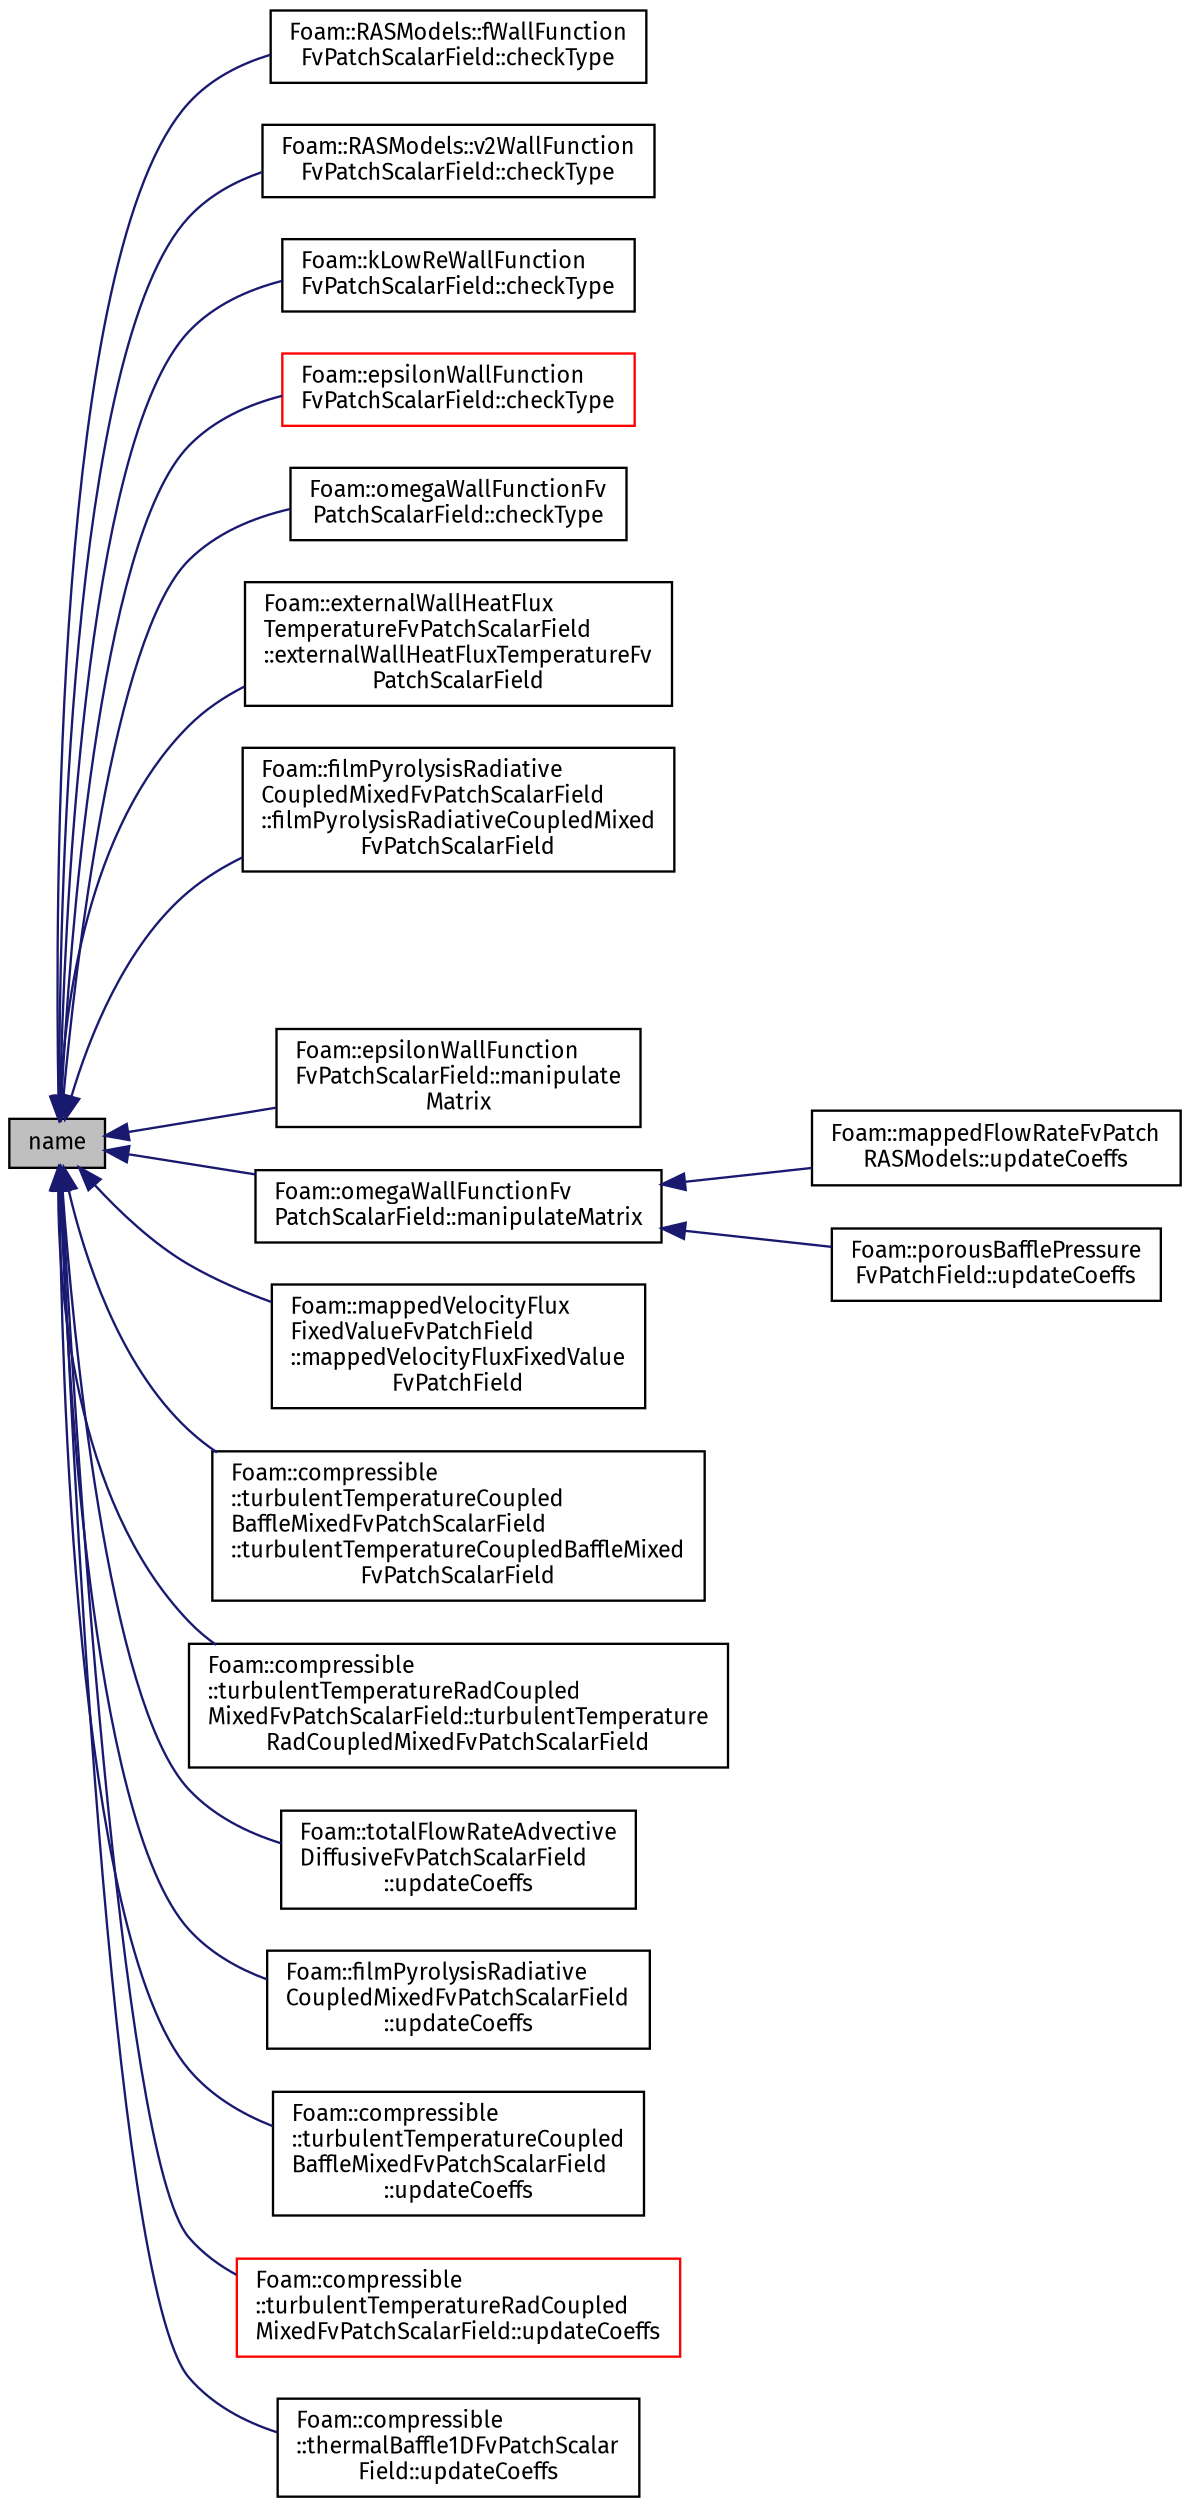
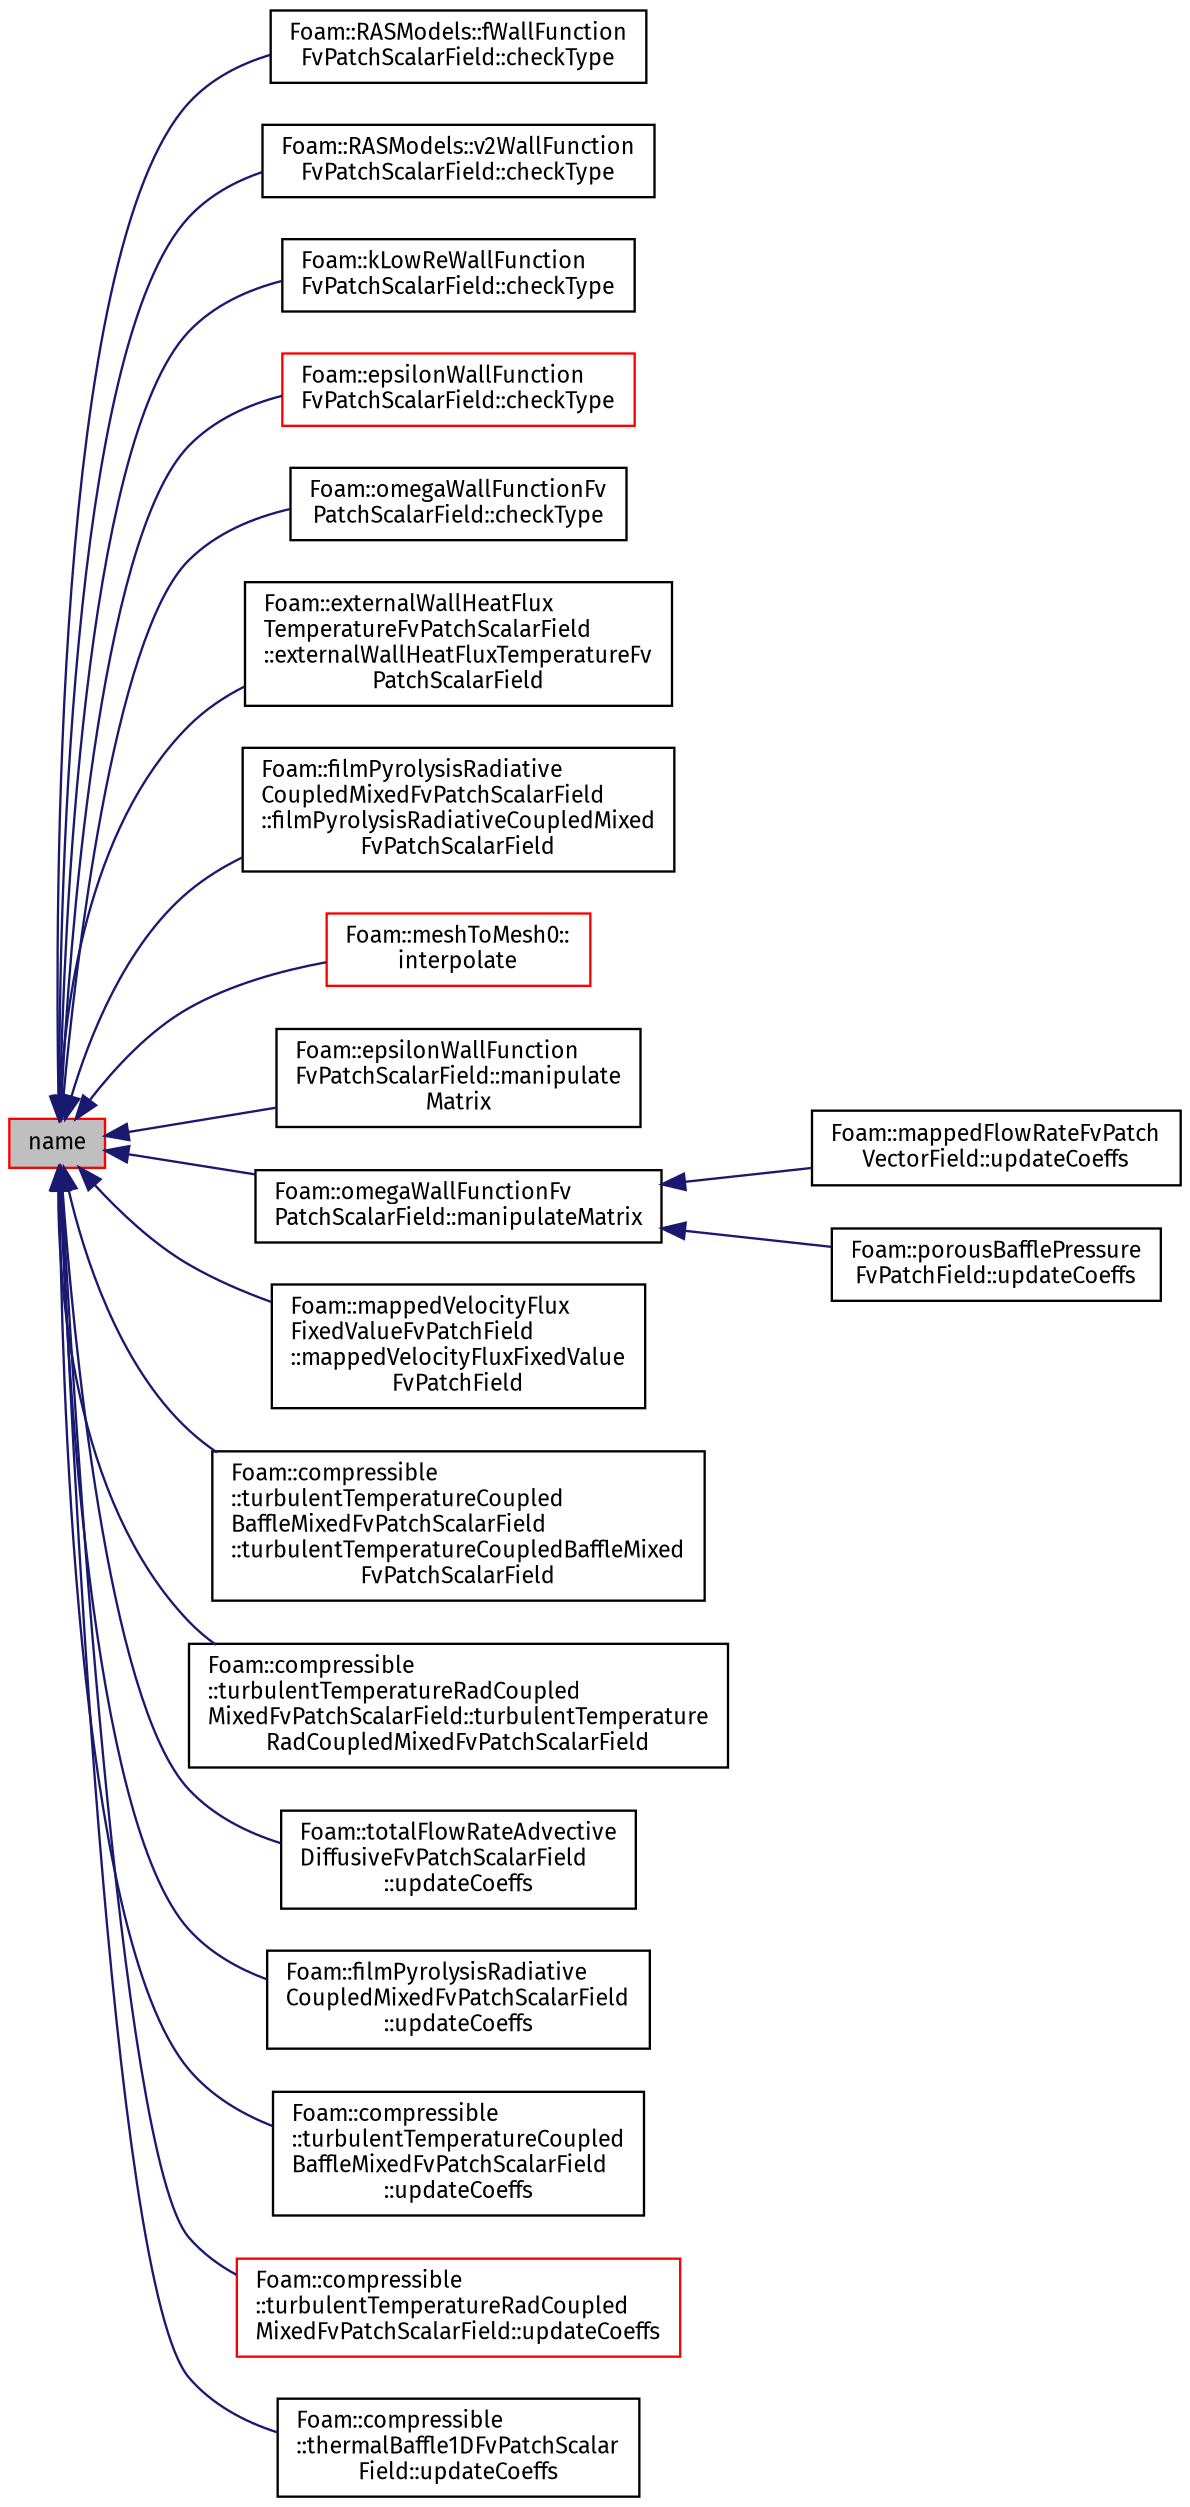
none -> (459, 950)
(57, 1143) -> (57, 1143)
(996, 1148) -> (996, 1148)
